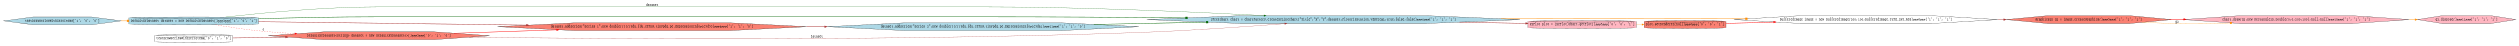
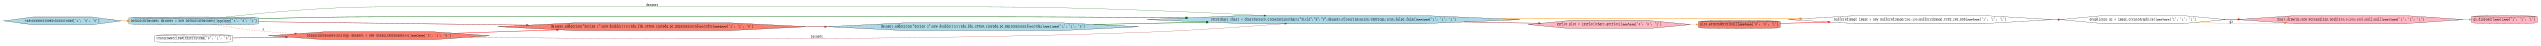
(2089, 20) -> (2143, 20)
(2466, 20) -> (2504, 20)
(1582, 25) -> (1609, 25)
